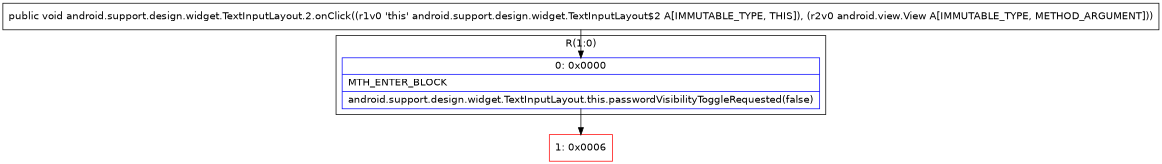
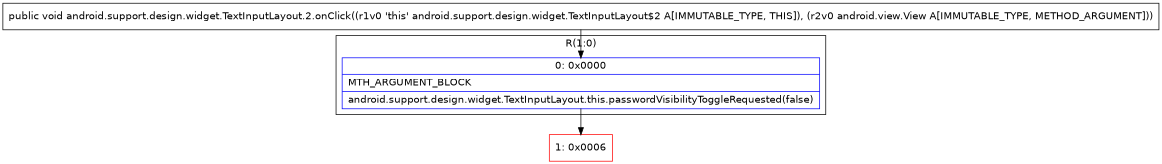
(398, 83) -> (410, 83)
